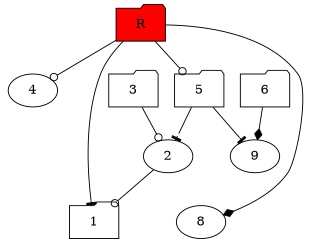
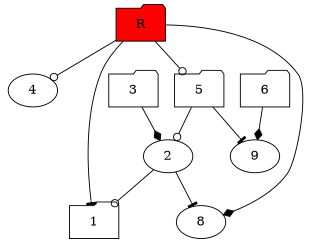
(185, 120) -> (185, 120)
(149, 121) -> (149, 121)
none -> (184, 187)
